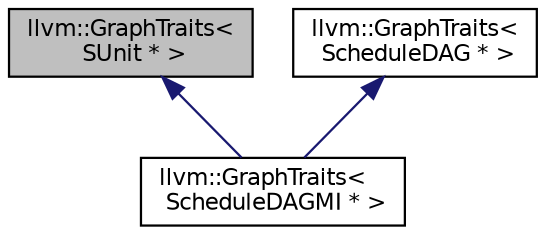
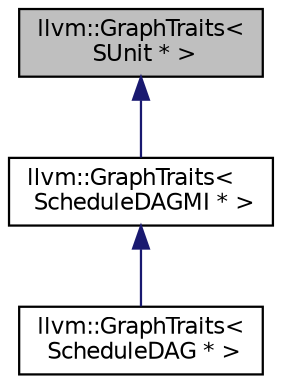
(336, 125) -> (141, 278)
